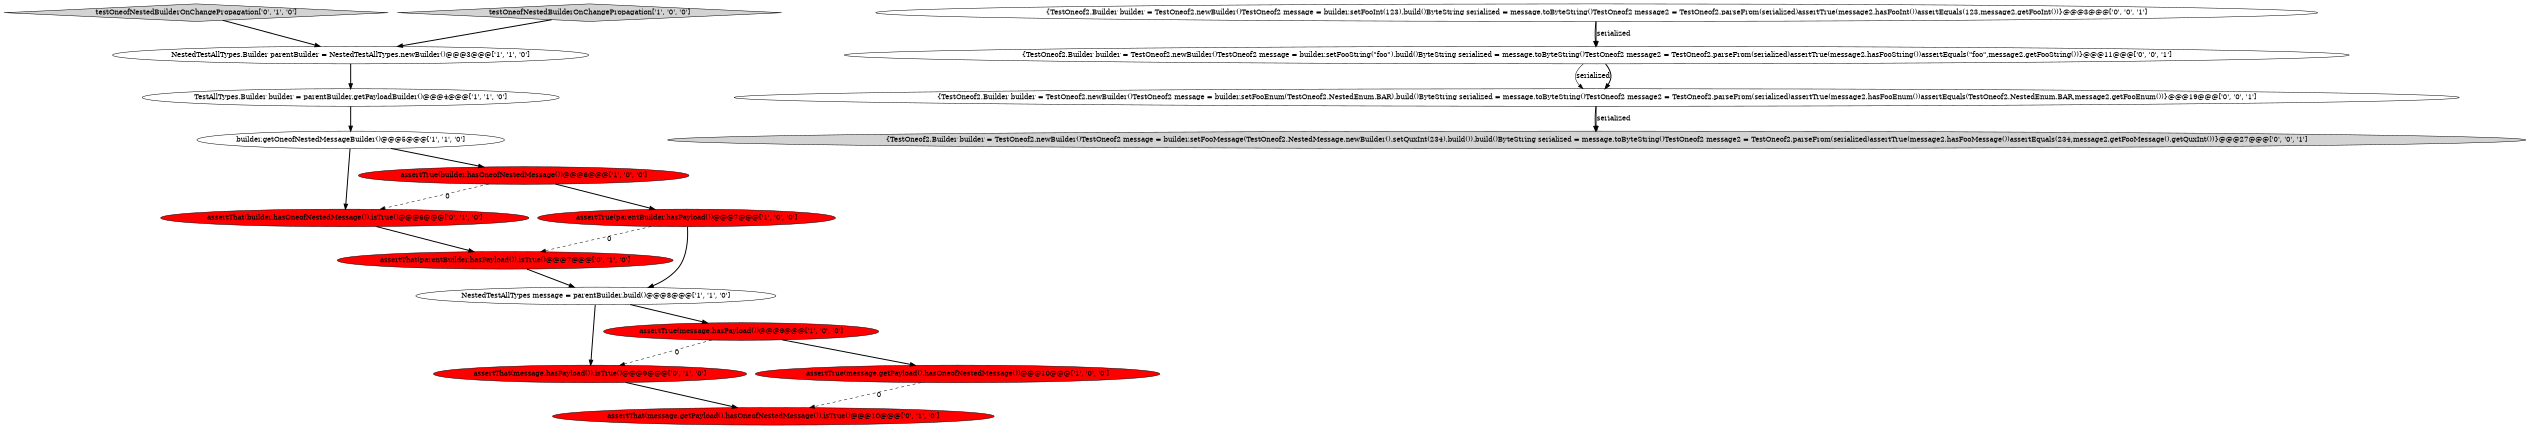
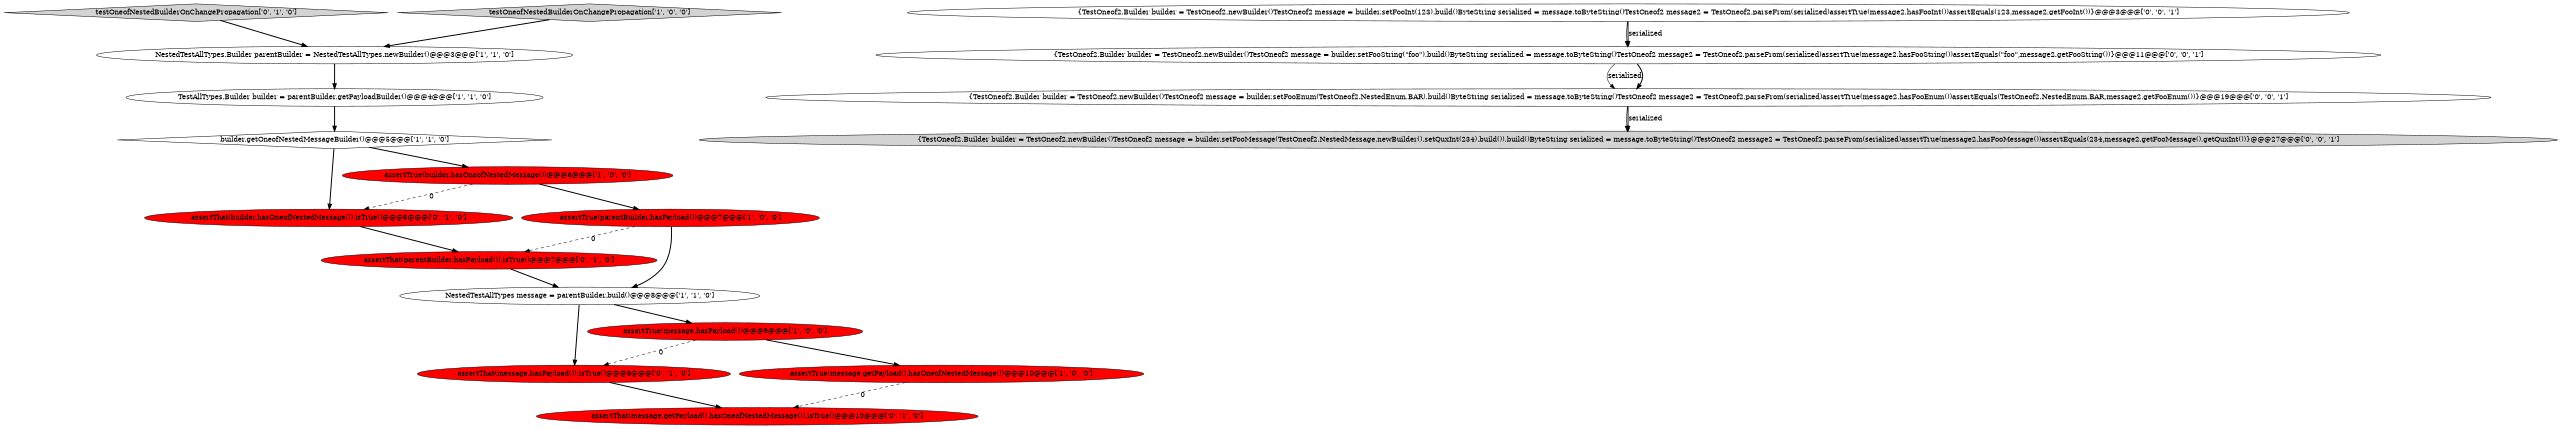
(351, 140) -> (335, 140)
